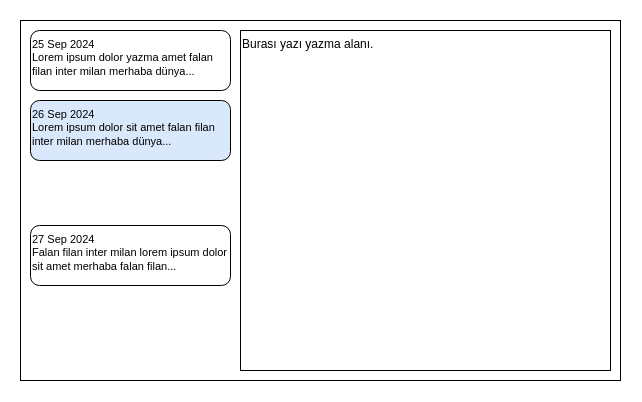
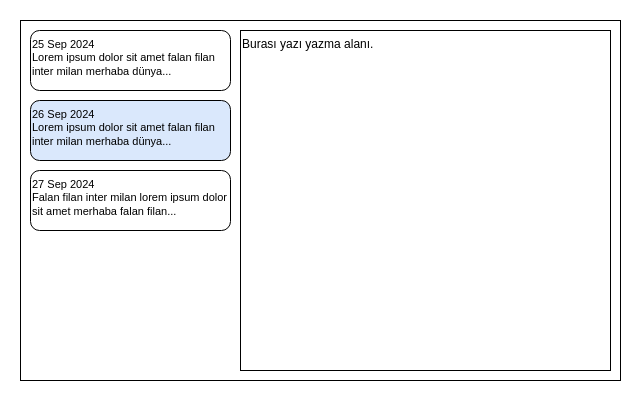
(132, 66) -> (132, 59)
(131, 256) -> (131, 201)
